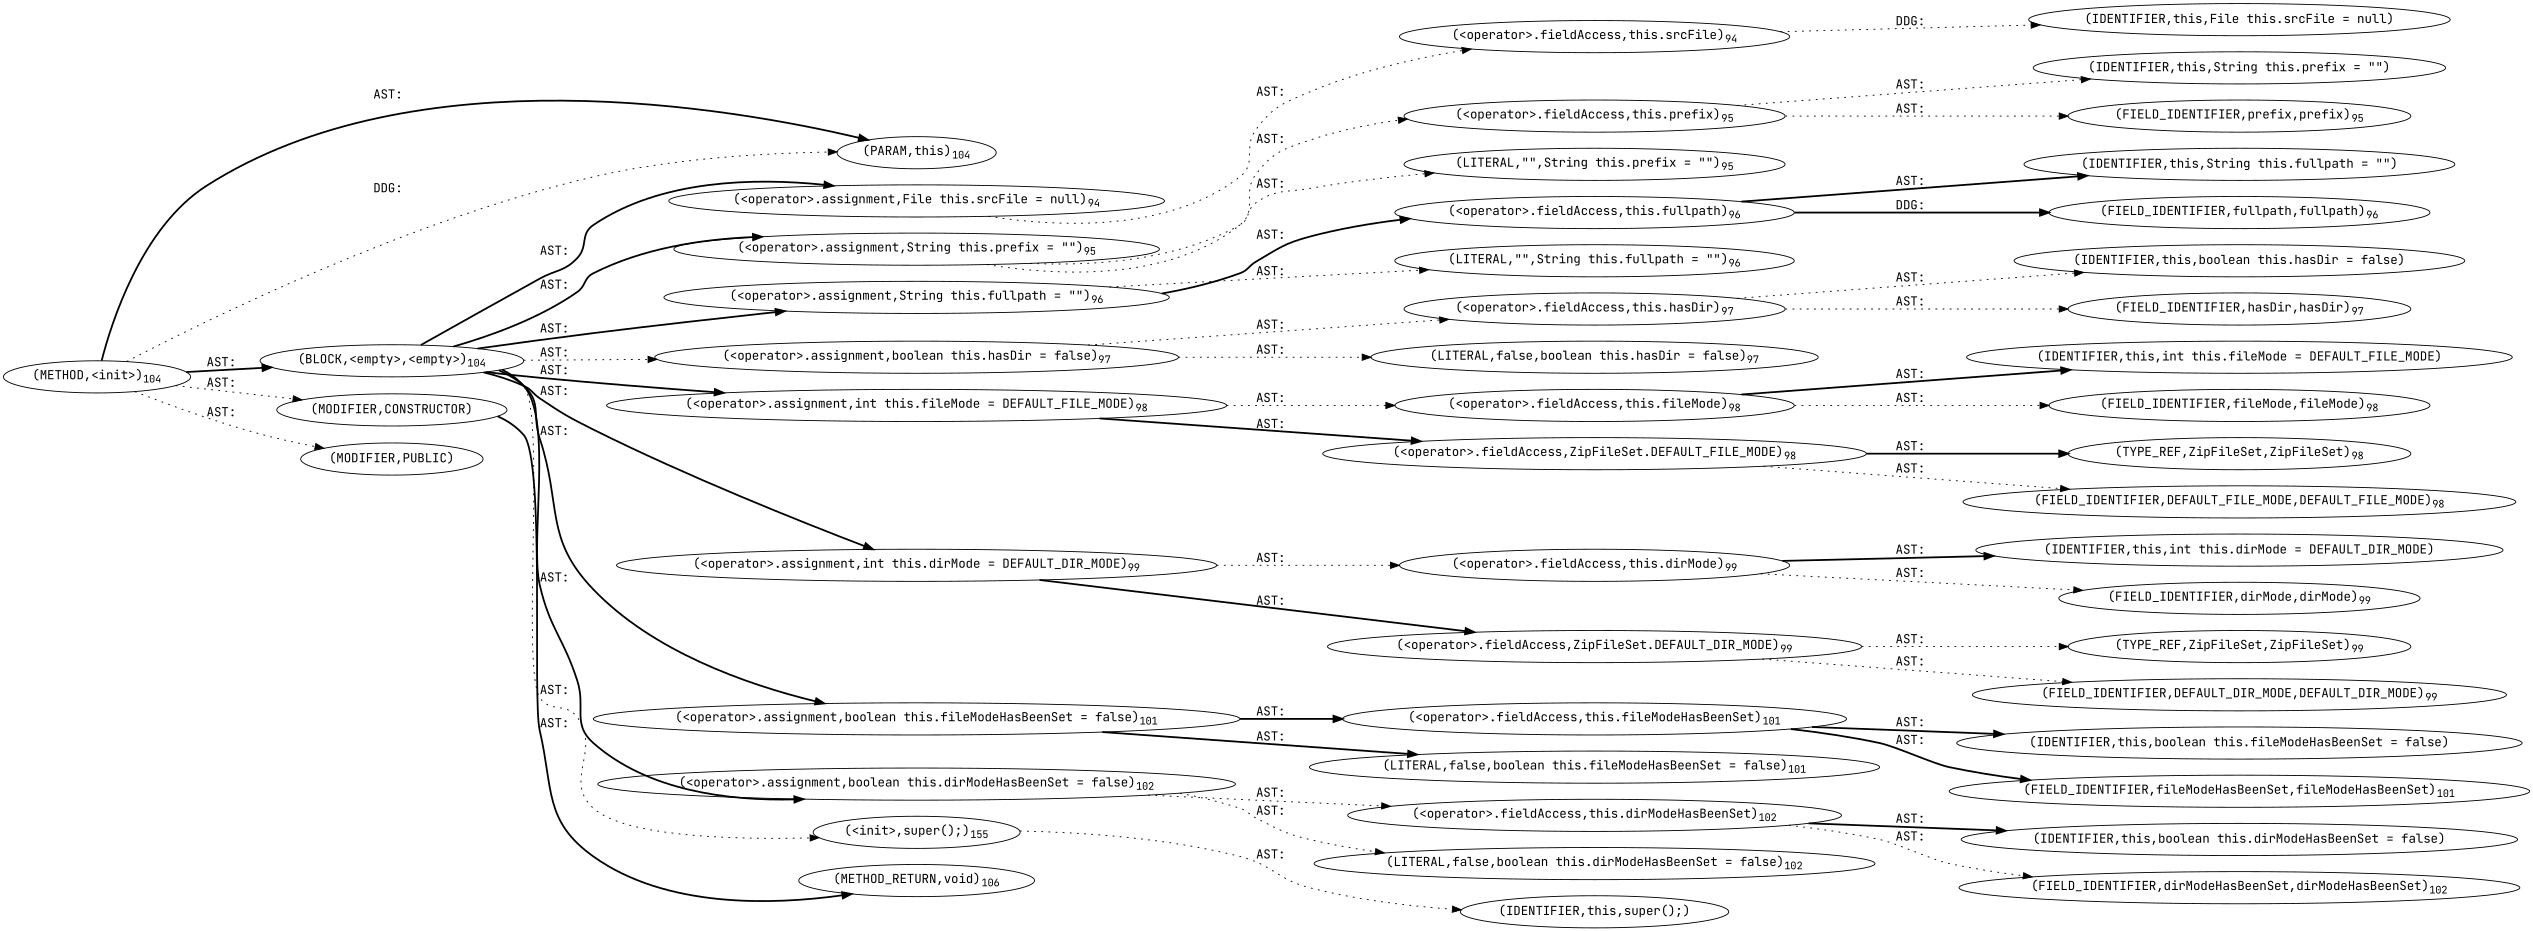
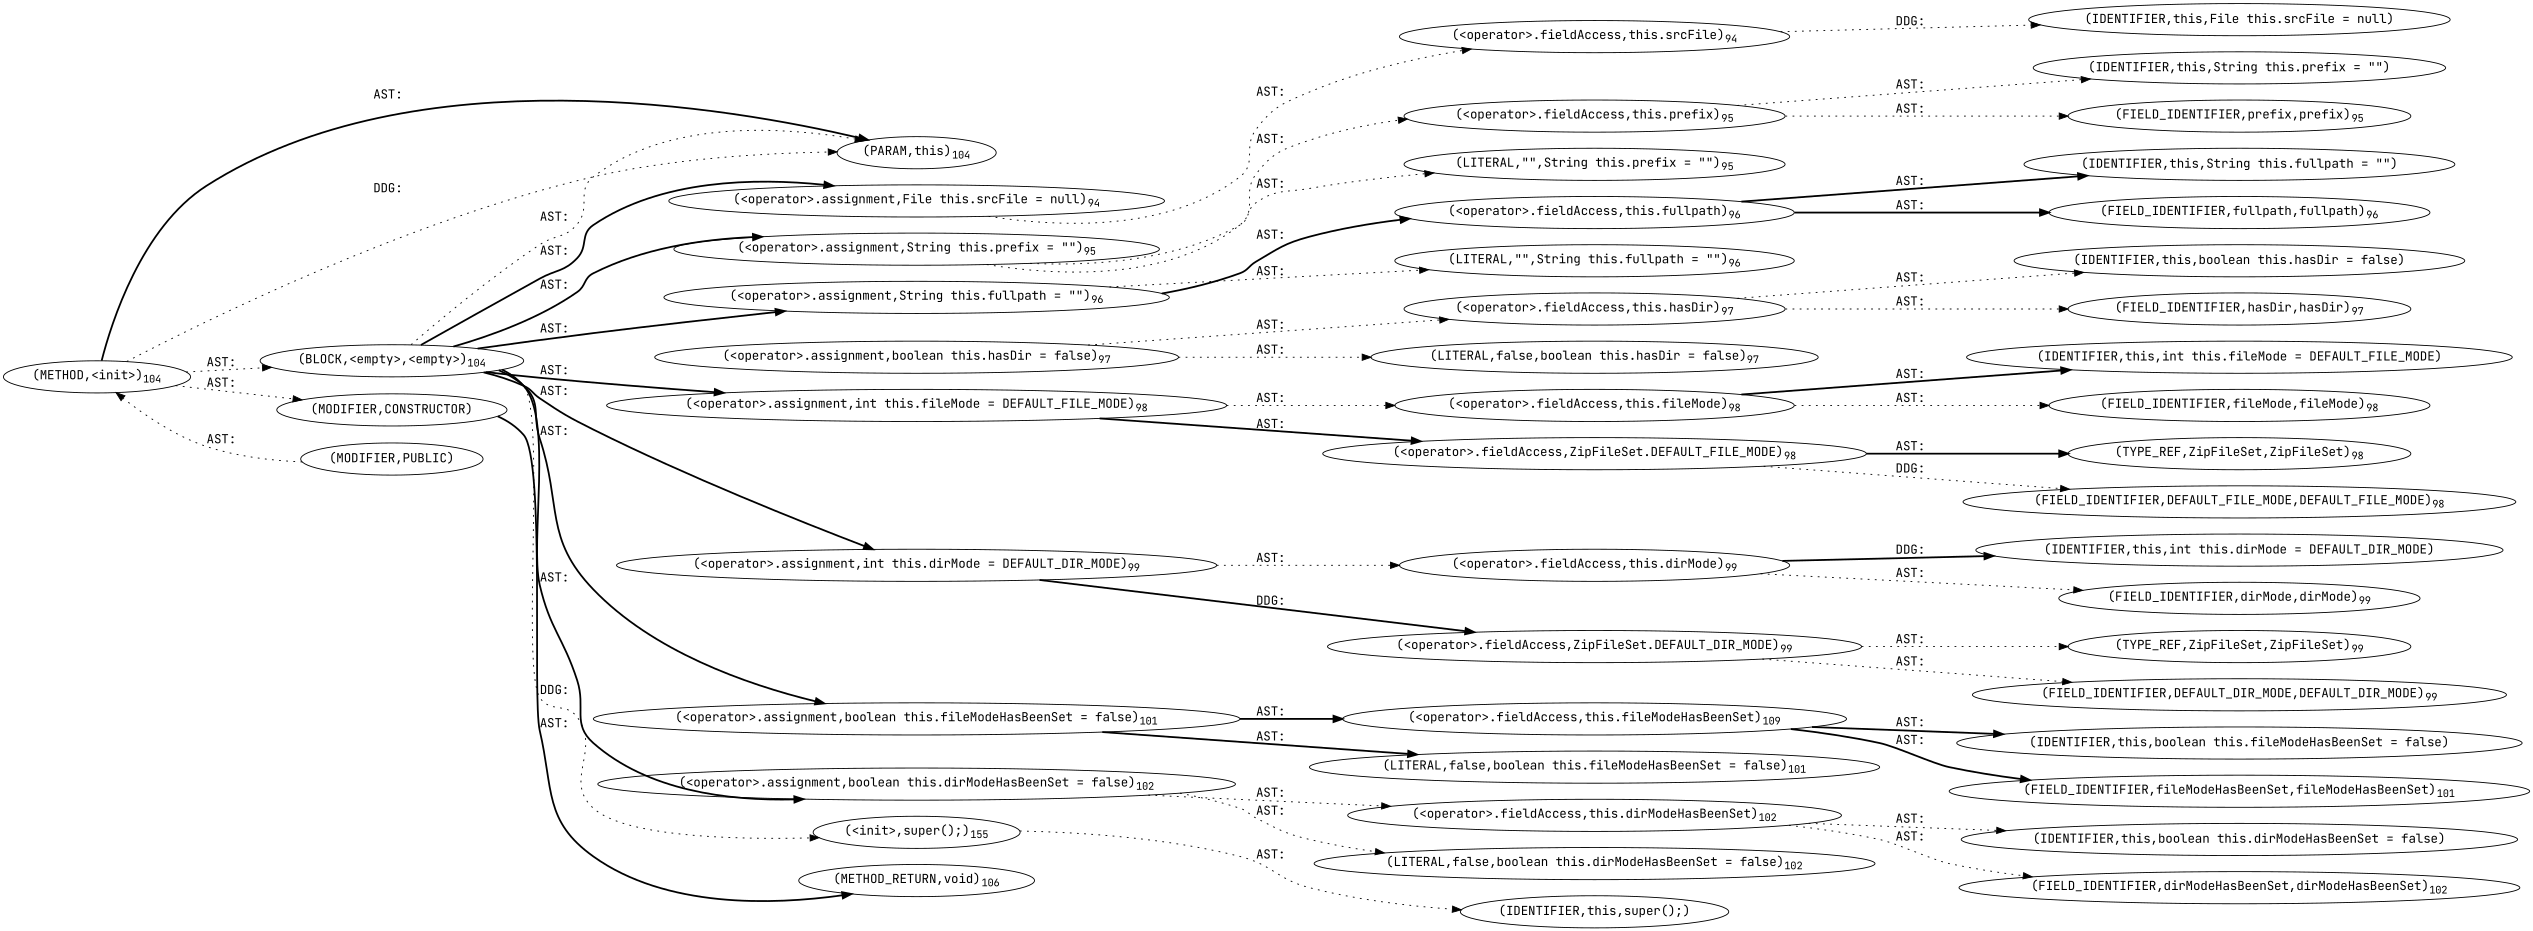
(1914, 206) -> (1914, 206)
(586, 360) -> (610, 166)
(224, 370) -> (224, 370)
(224, 423) -> (207, 447)
(1914, 469) -> (1914, 469)
(1914, 551) -> (1914, 551)
(1275, 601) -> (1275, 601)
(558, 691) -> (558, 691)
(1772, 718) -> (1772, 718)
(1903, 827) -> (1903, 827)
